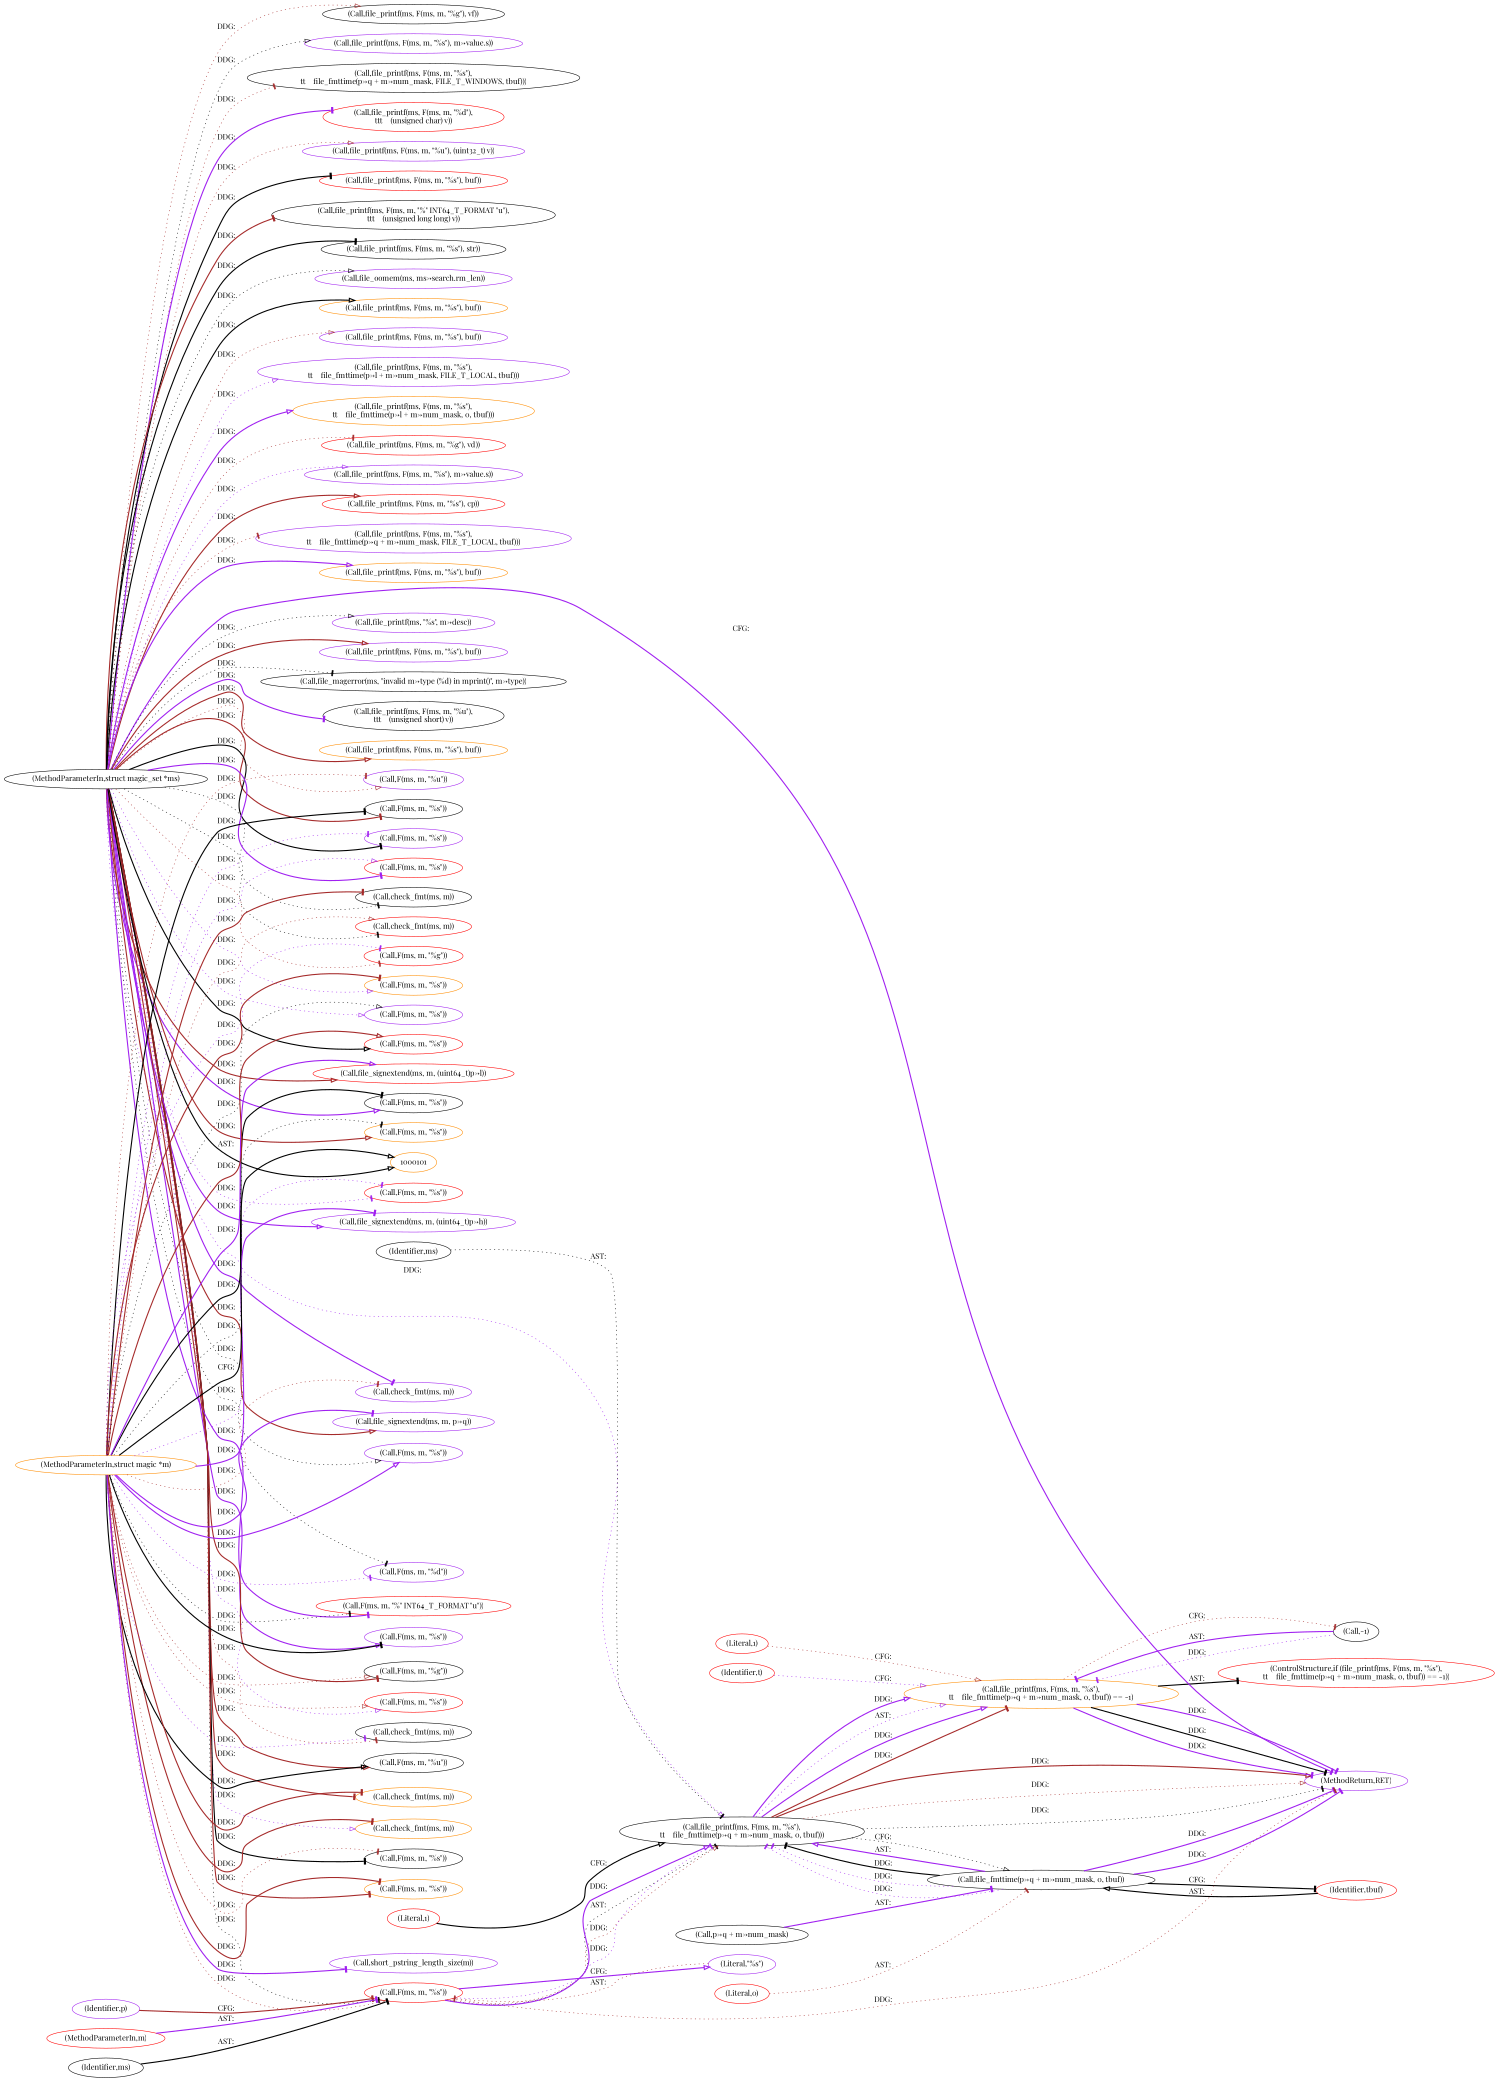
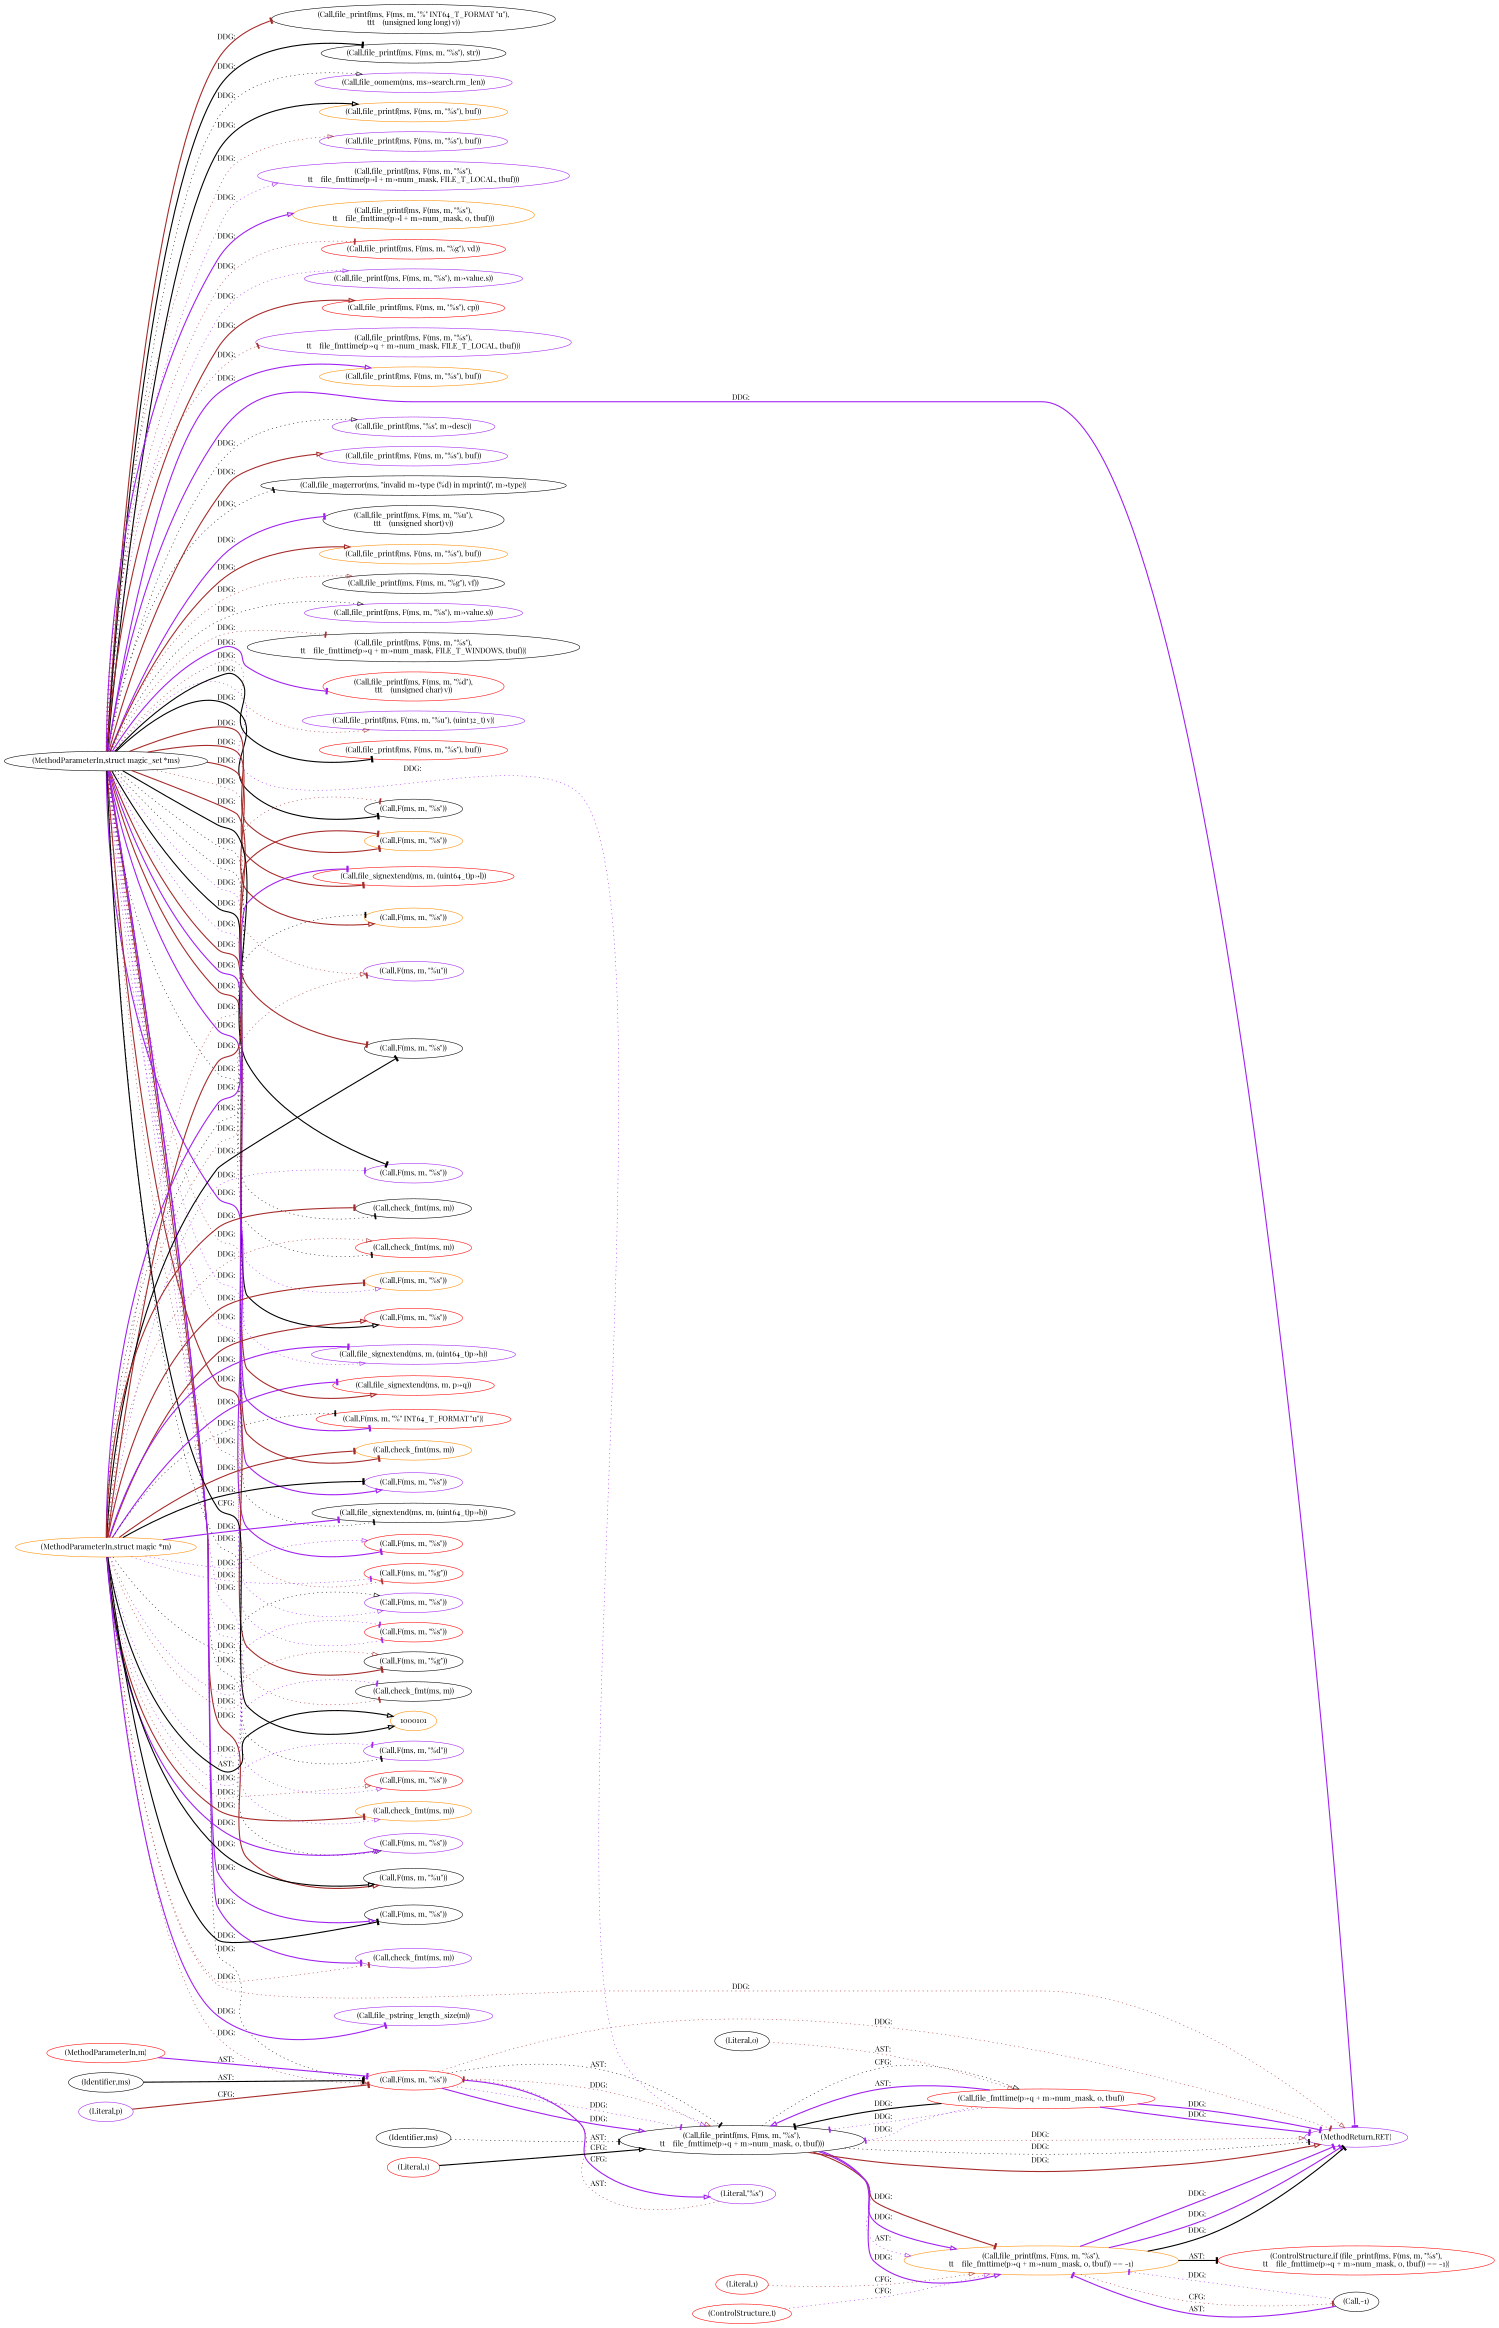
(742, 629) -> (742, 398)
(161, 1004) -> (255, 862)
(227, 1144) -> (227, 1503)
(180, 1147) -> (226, 932)
(236, 1237) -> (193, 1144)
(227, 1367) -> (227, 1764)
(414, 1422) -> (414, 1386)
none -> (414, 1513)
(742, 1673) -> (742, 2314)
(1041, 1880) -> (1041, 2099)
(1356, 1890) -> none
(742, 1935) -> none
(414, 1963) -> (414, 2016)
(905, 1963) -> (890, 2056)
none -> (572, 1992)
(742, 1994) -> (742, 2041)
(106, 2009) -> (106, 2112)
